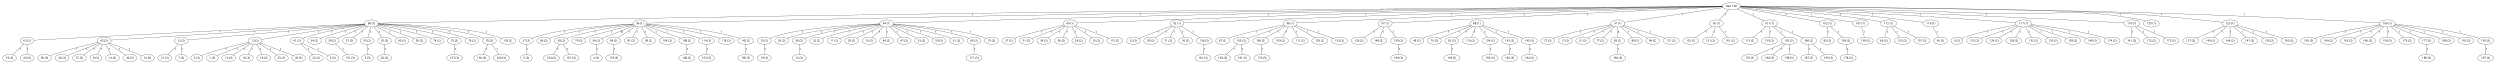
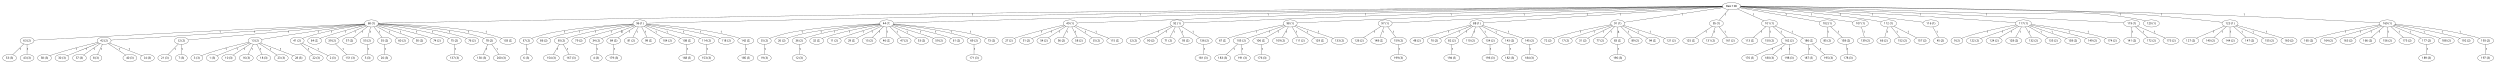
none -> (1603, 15)
(112, 58) -> none
